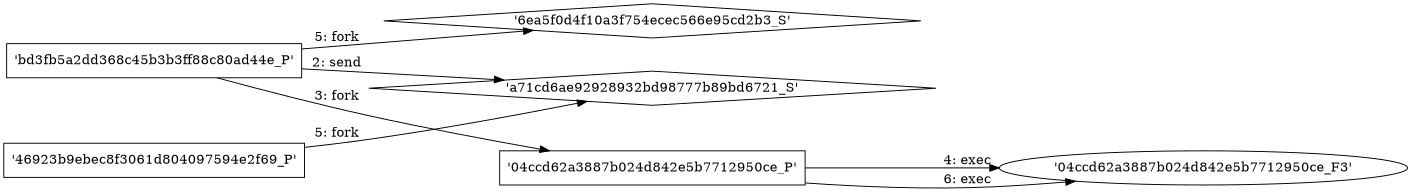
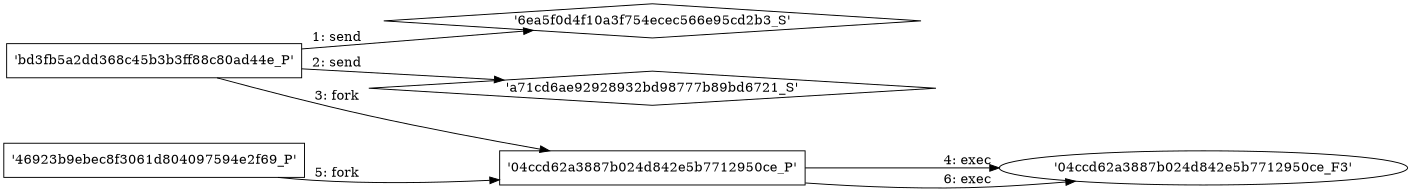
(337, 37) -> (337, 37)
(455, 126) -> (384, 183)
